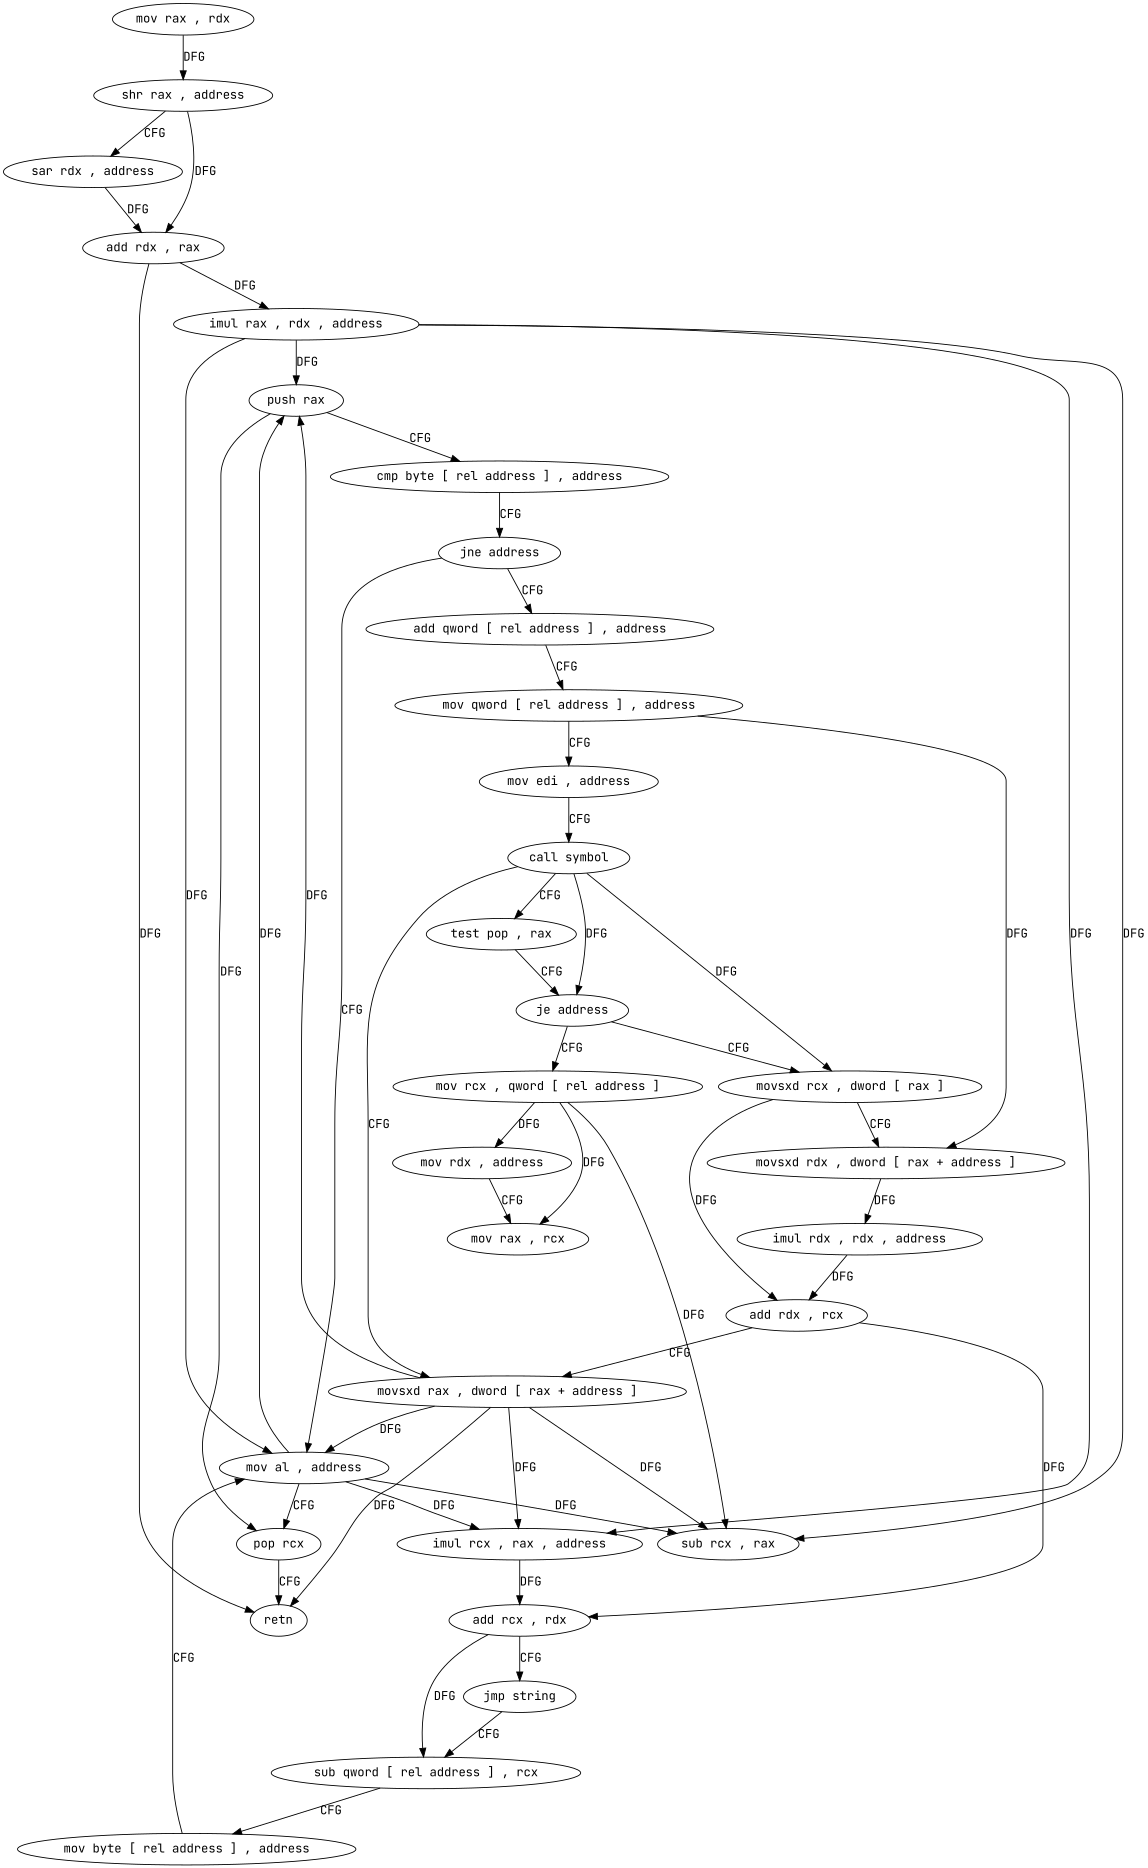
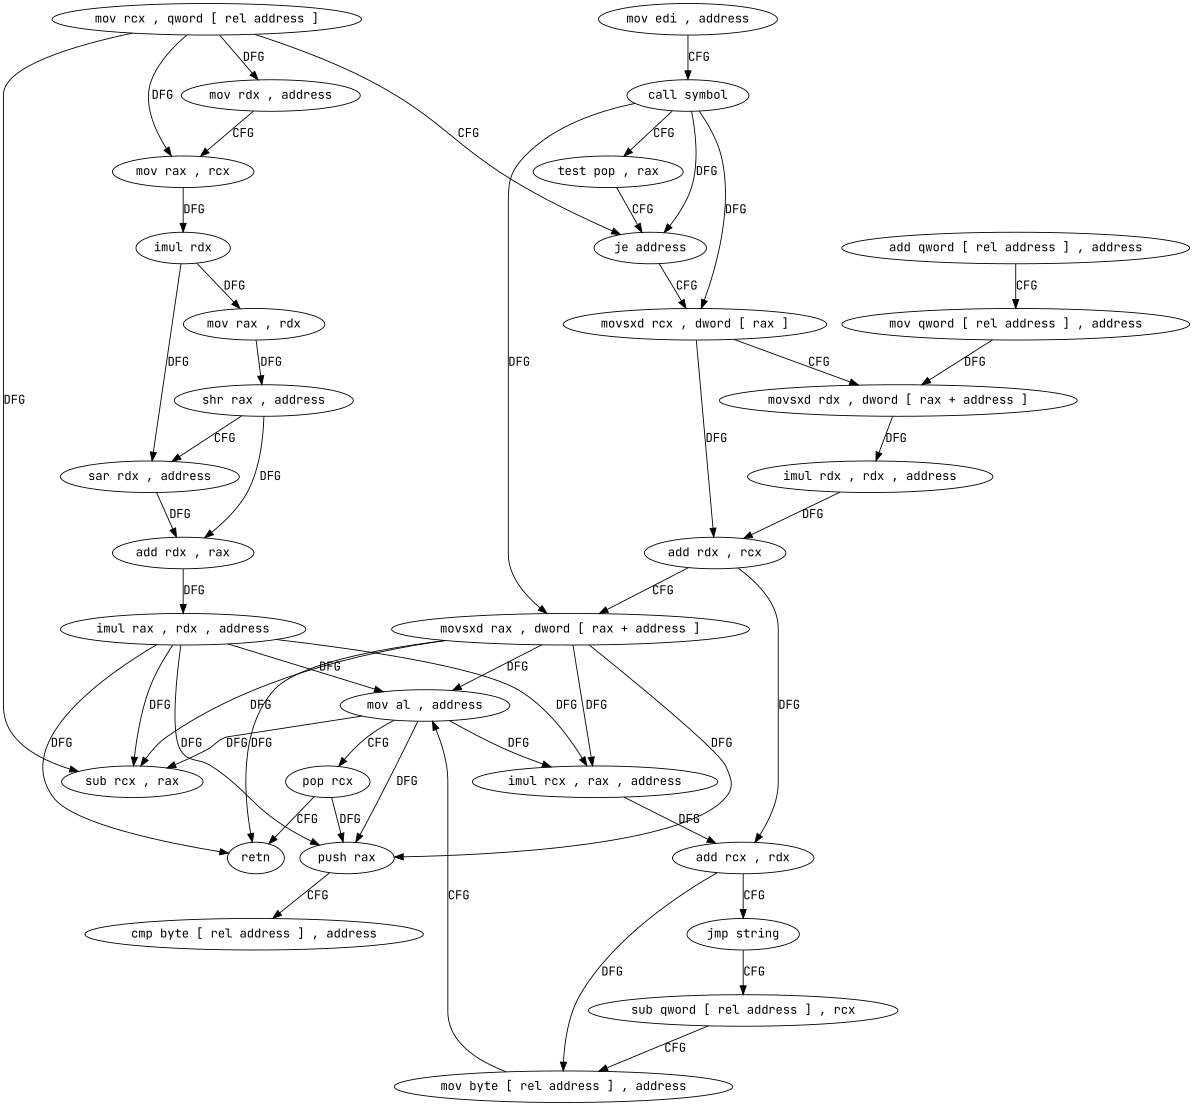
none -> (183, 248)
(500, 553) -> none
(569, 739) -> none
(139, 963) -> (48, 785)
(219, 968) -> (336, 815)
(561, 1044) -> (438, 125)
(379, 1125) -> (519, 362)
(435, 1680) -> (616, 949)
